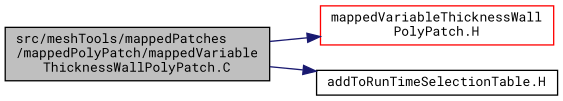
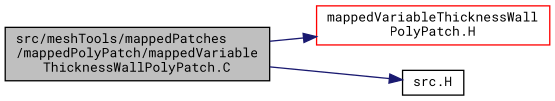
(437, 83) -> (433, 83)
